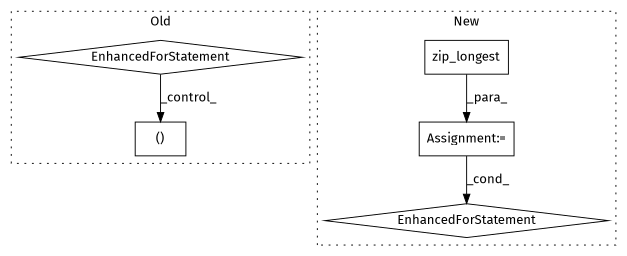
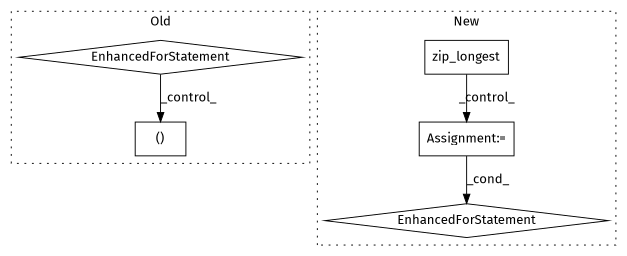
(487, 98) -> (487, 98)
